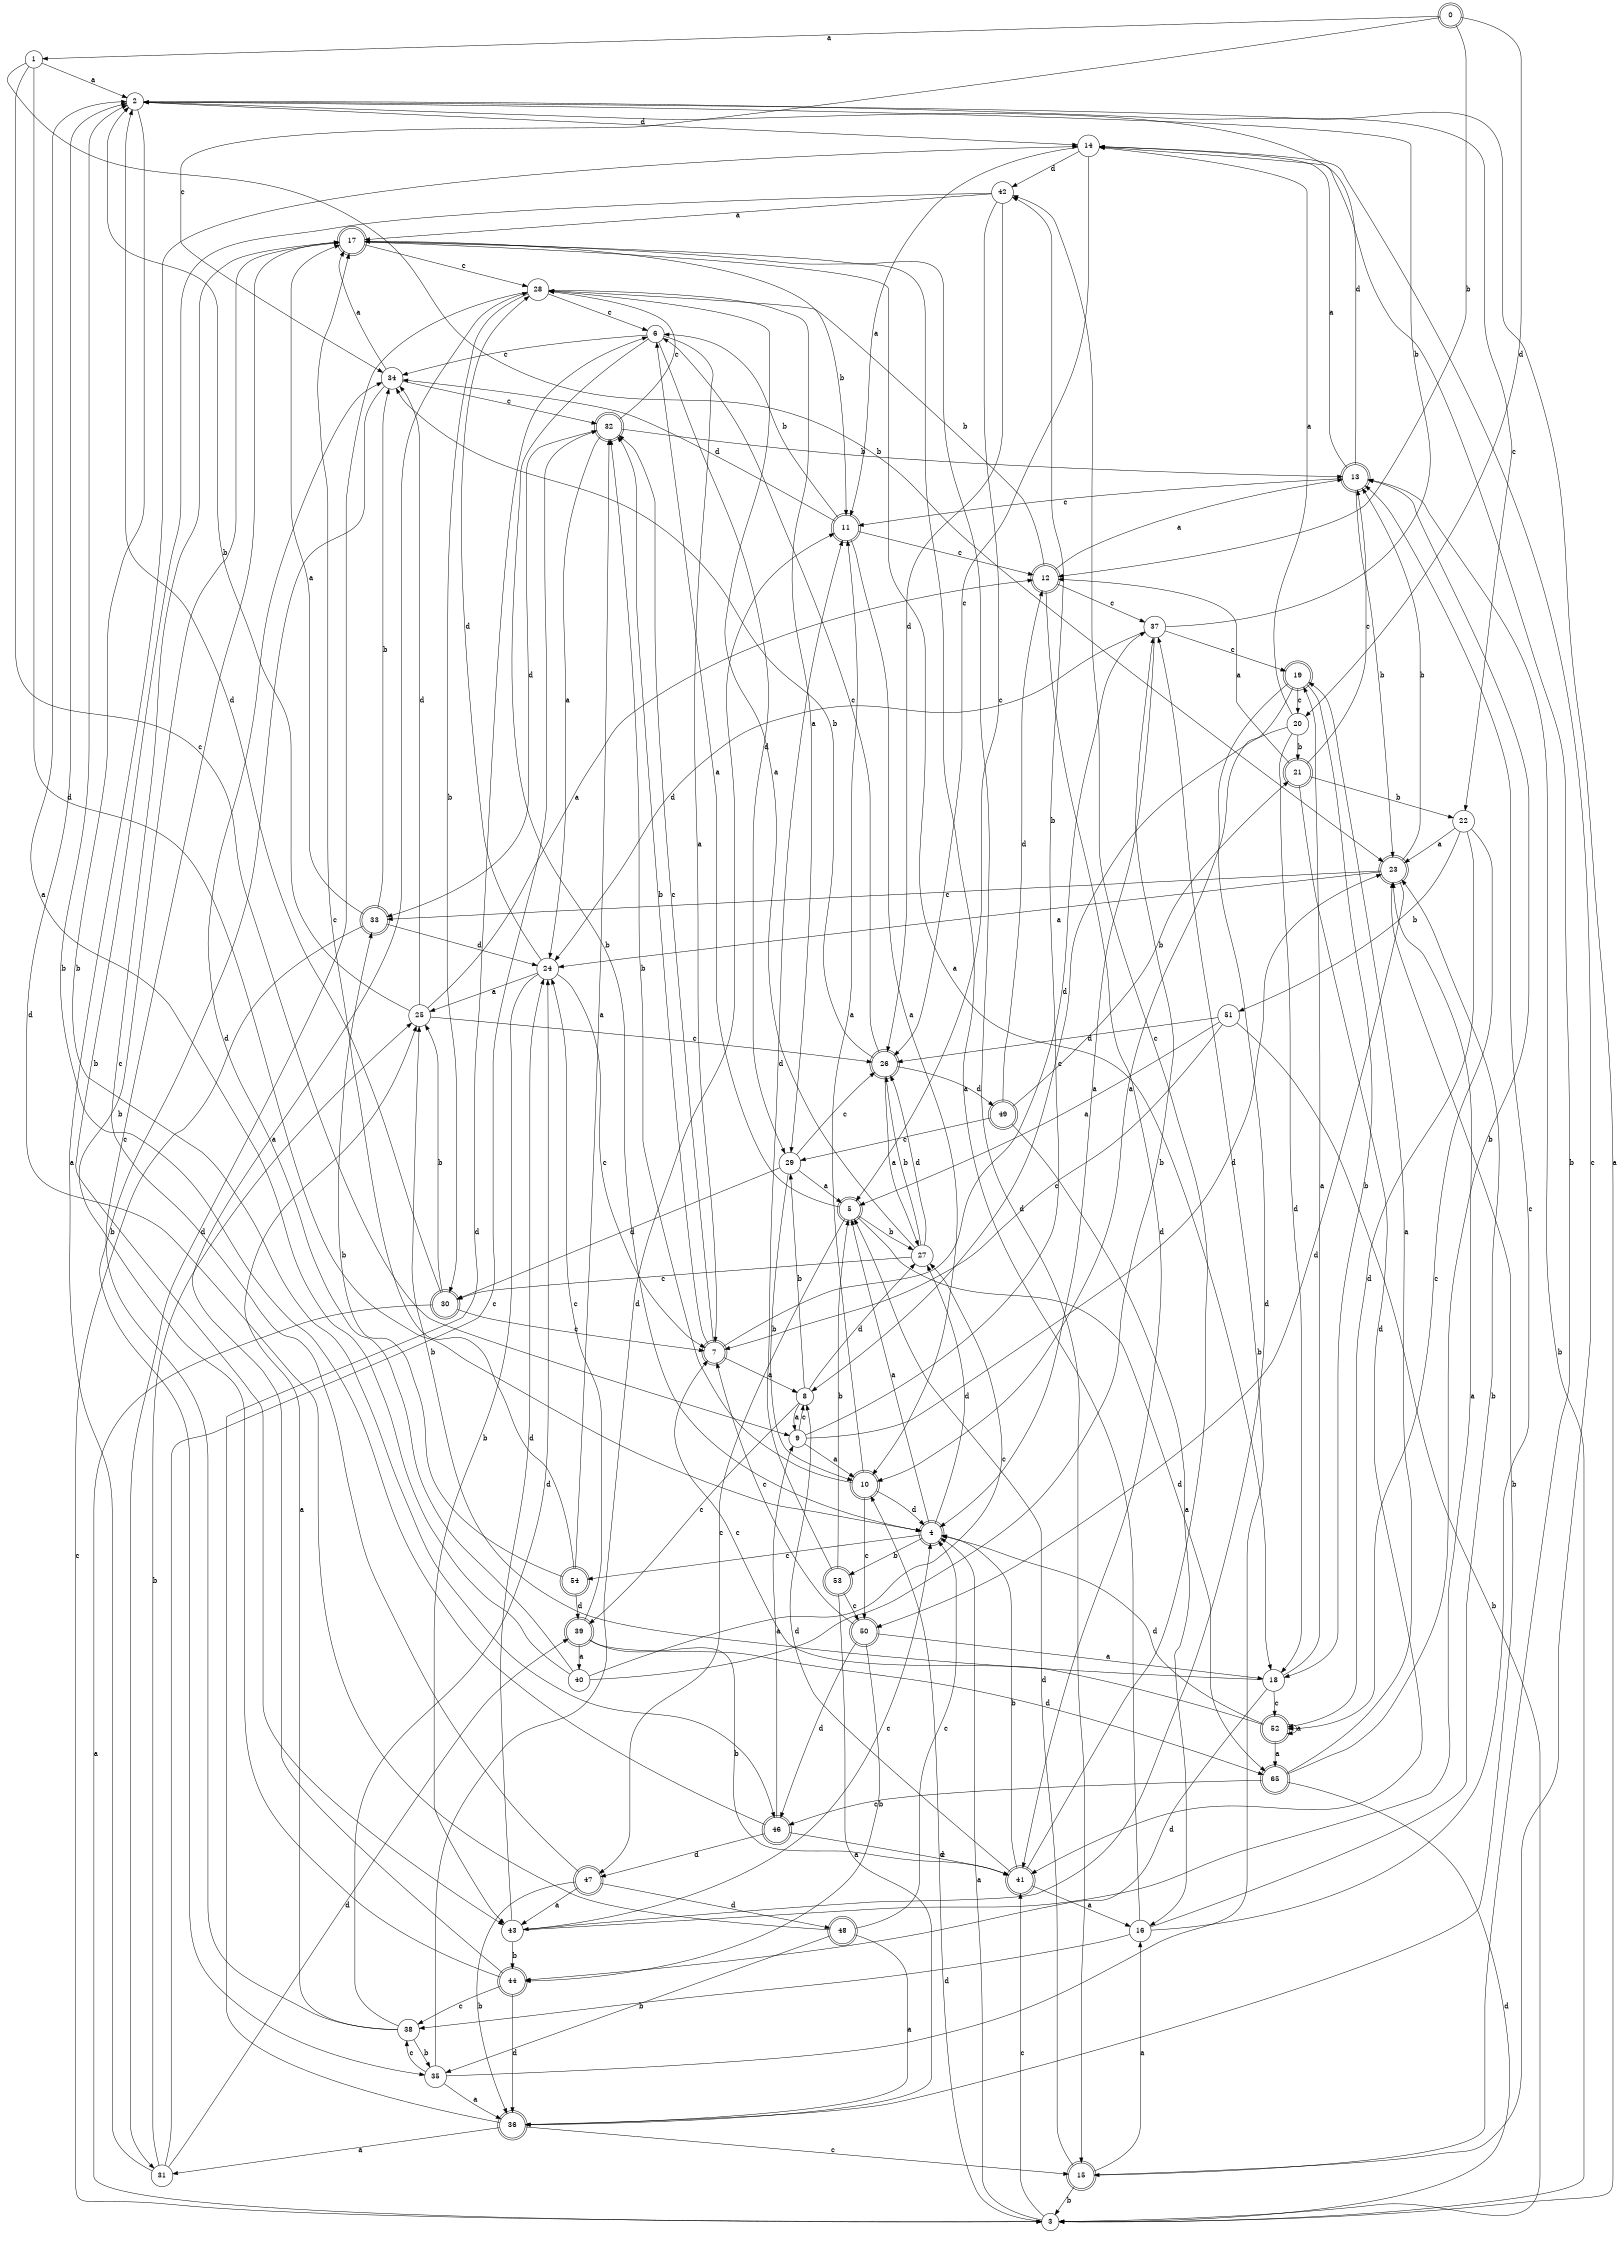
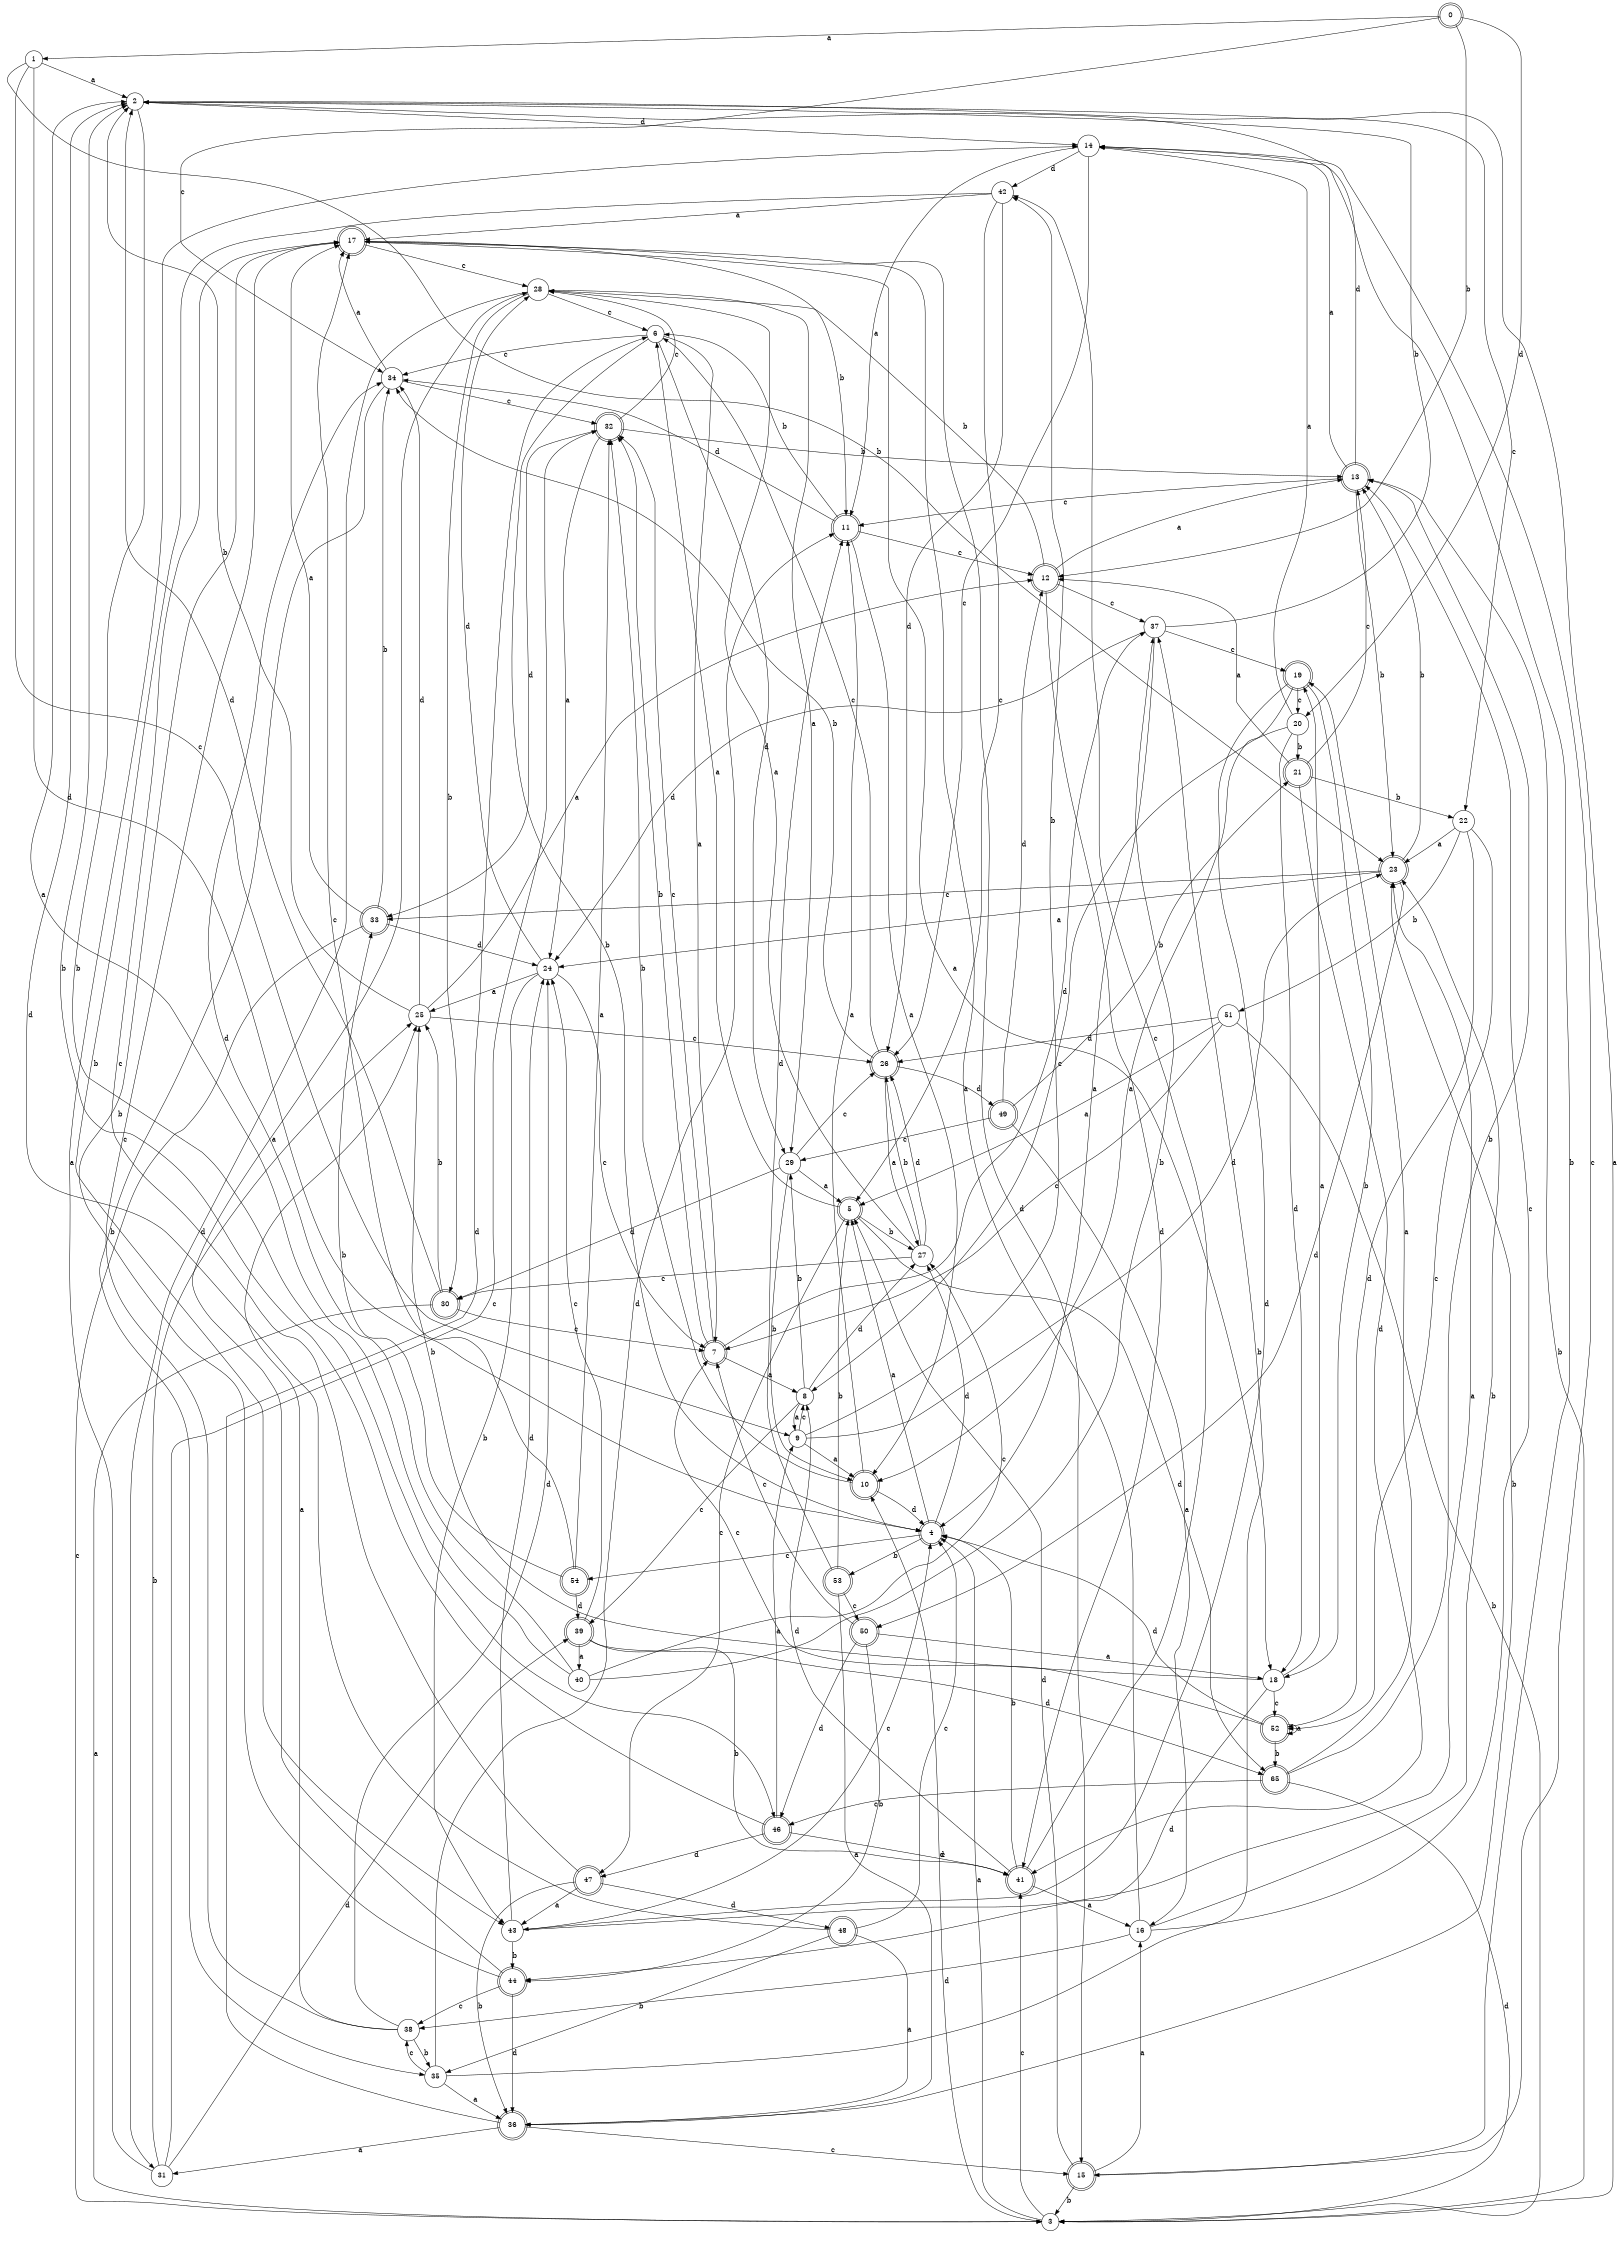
(865, 1556) -> none
(1278, 1754) -> (1278, 1754)
